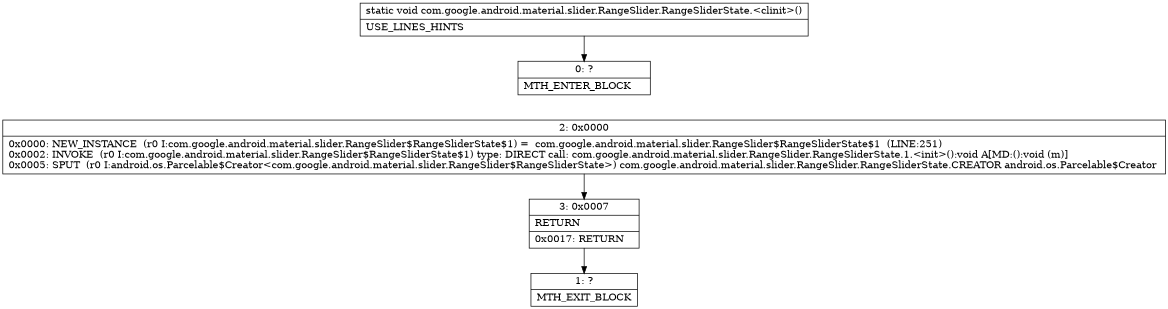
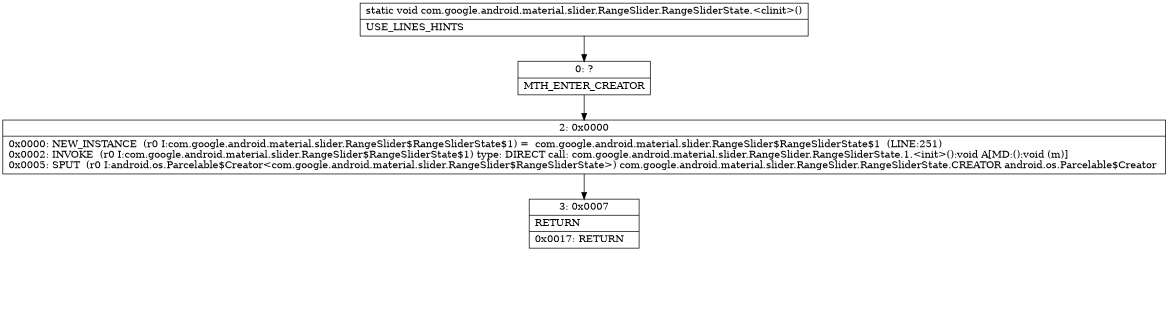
(578, 86) -> (584, 86)
none -> (584, 104)
(584, 290) -> none
